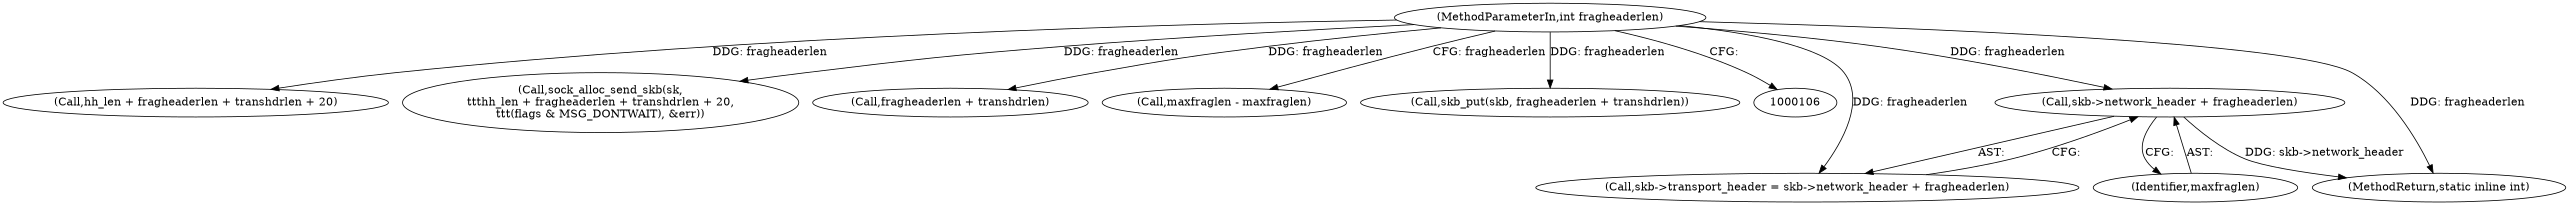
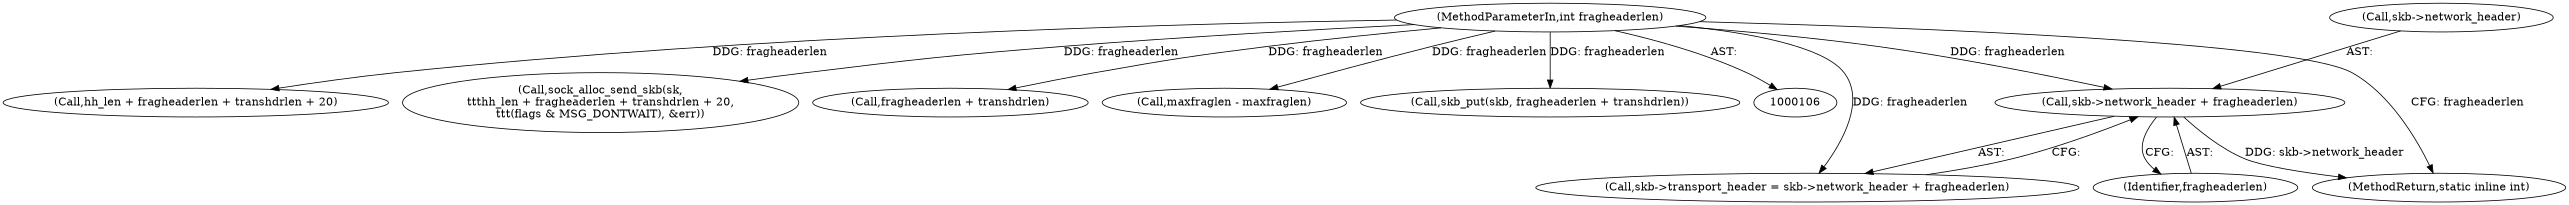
none -> (2441, 18)
(1489, 52) -> (1489, 52)
(1726, 52) -> (1726, 52)
(2468, 103) -> (2468, 103)
(2195, 188) -> (2195, 188)
